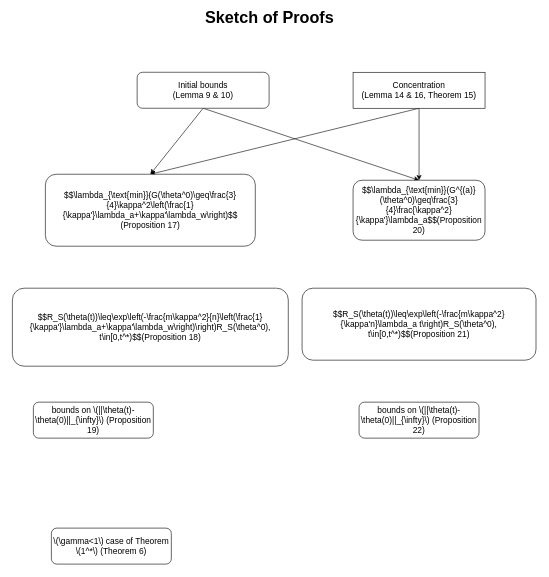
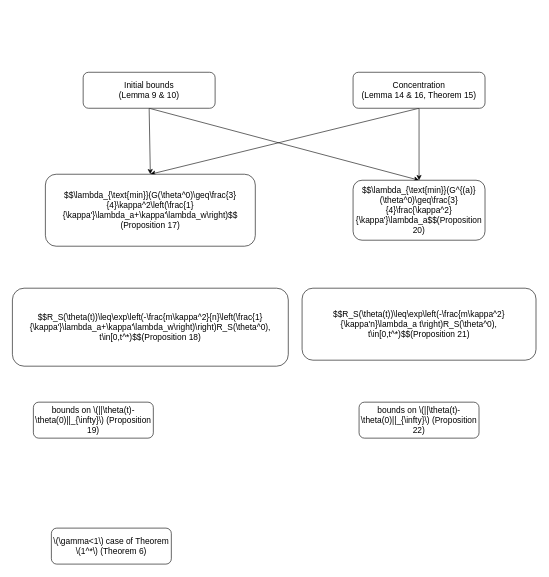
(270, 18) -> none
(203, 90) -> (149, 90)
(419, 90) -> (419, 90)
